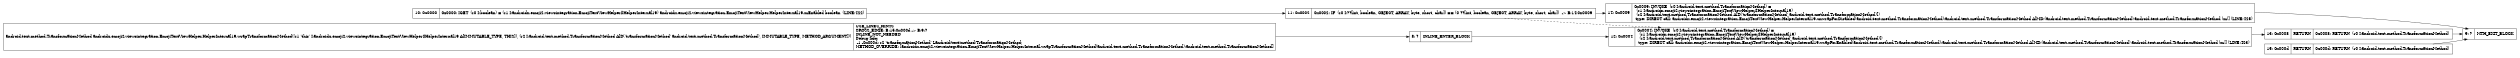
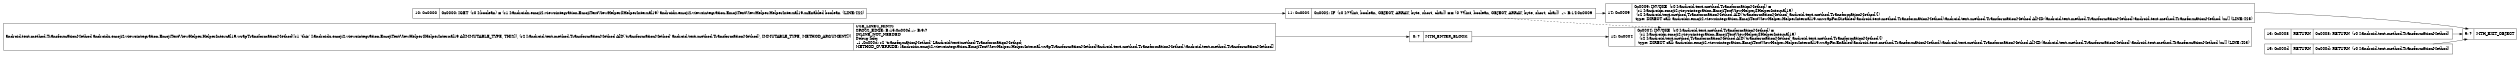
(2495, 34) -> (2495, 34)
(2257, 35) -> none
(1446, 37) -> (1446, 37)
